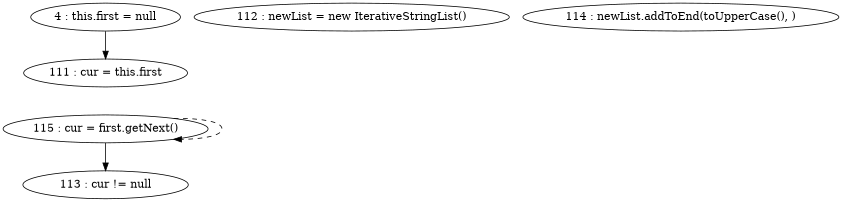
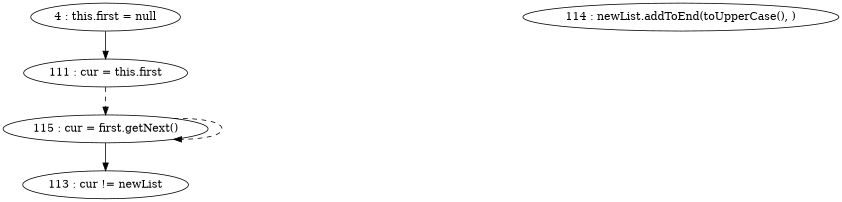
(352, 17) -> none
none -> (106, 97)
(106, 185) -> (106, 185)
